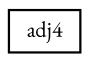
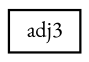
(45, 31) -> (45, 31)
